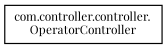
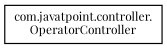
(83, 24) -> (83, 24)
